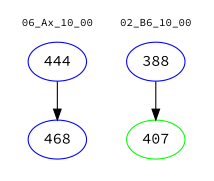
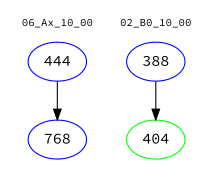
(156, 23) -> (156, 23)
(57, 140) -> (57, 140)
(156, 140) -> (156, 140)
